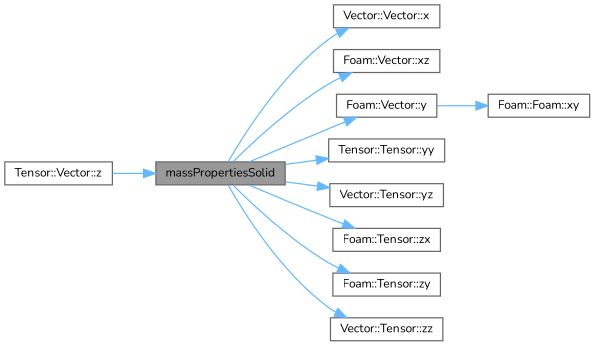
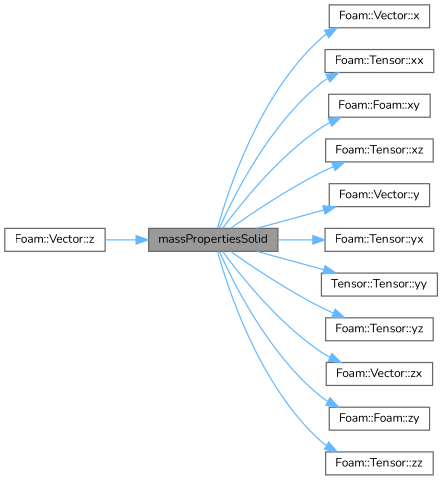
(387, 16) -> (379, 16)
none -> (379, 61)
(387, 61) -> (379, 150)
(456, 106) -> (271, 170)
(59, 173) -> (55, 240)
(387, 195) -> (379, 329)
none -> (379, 240)
(387, 240) -> (379, 374)
(387, 285) -> (379, 419)
(387, 329) -> (379, 463)
